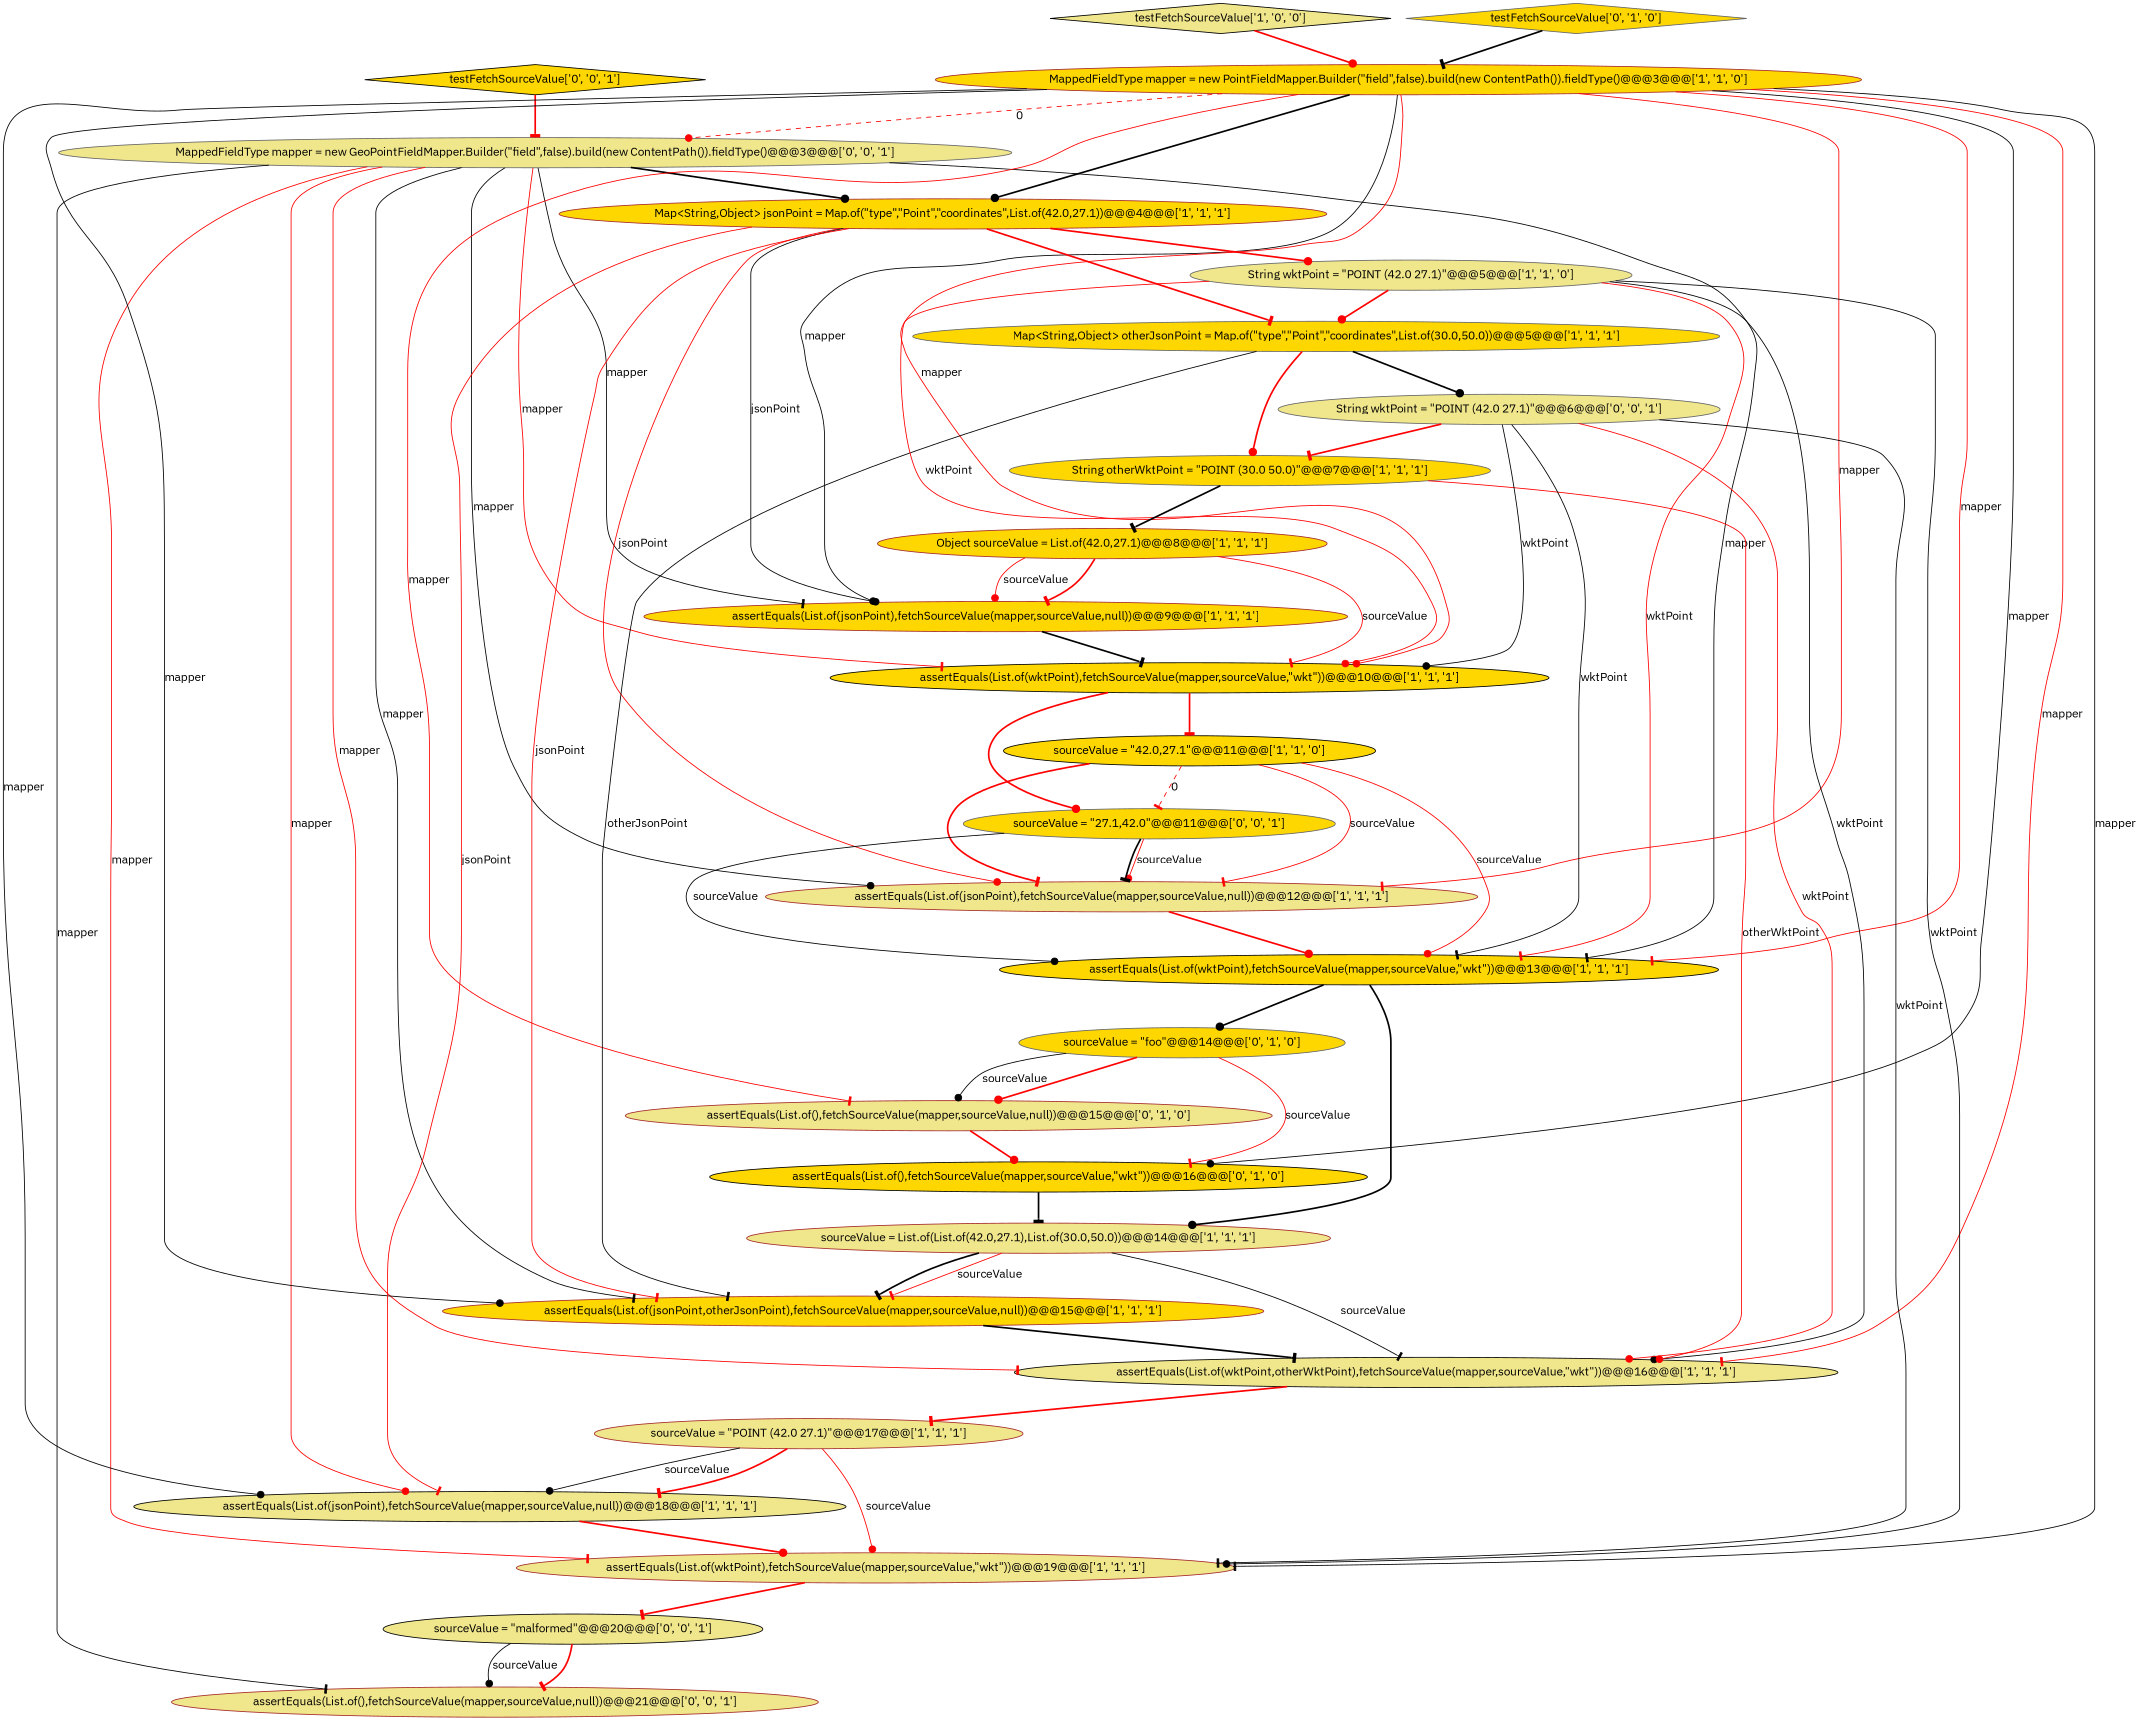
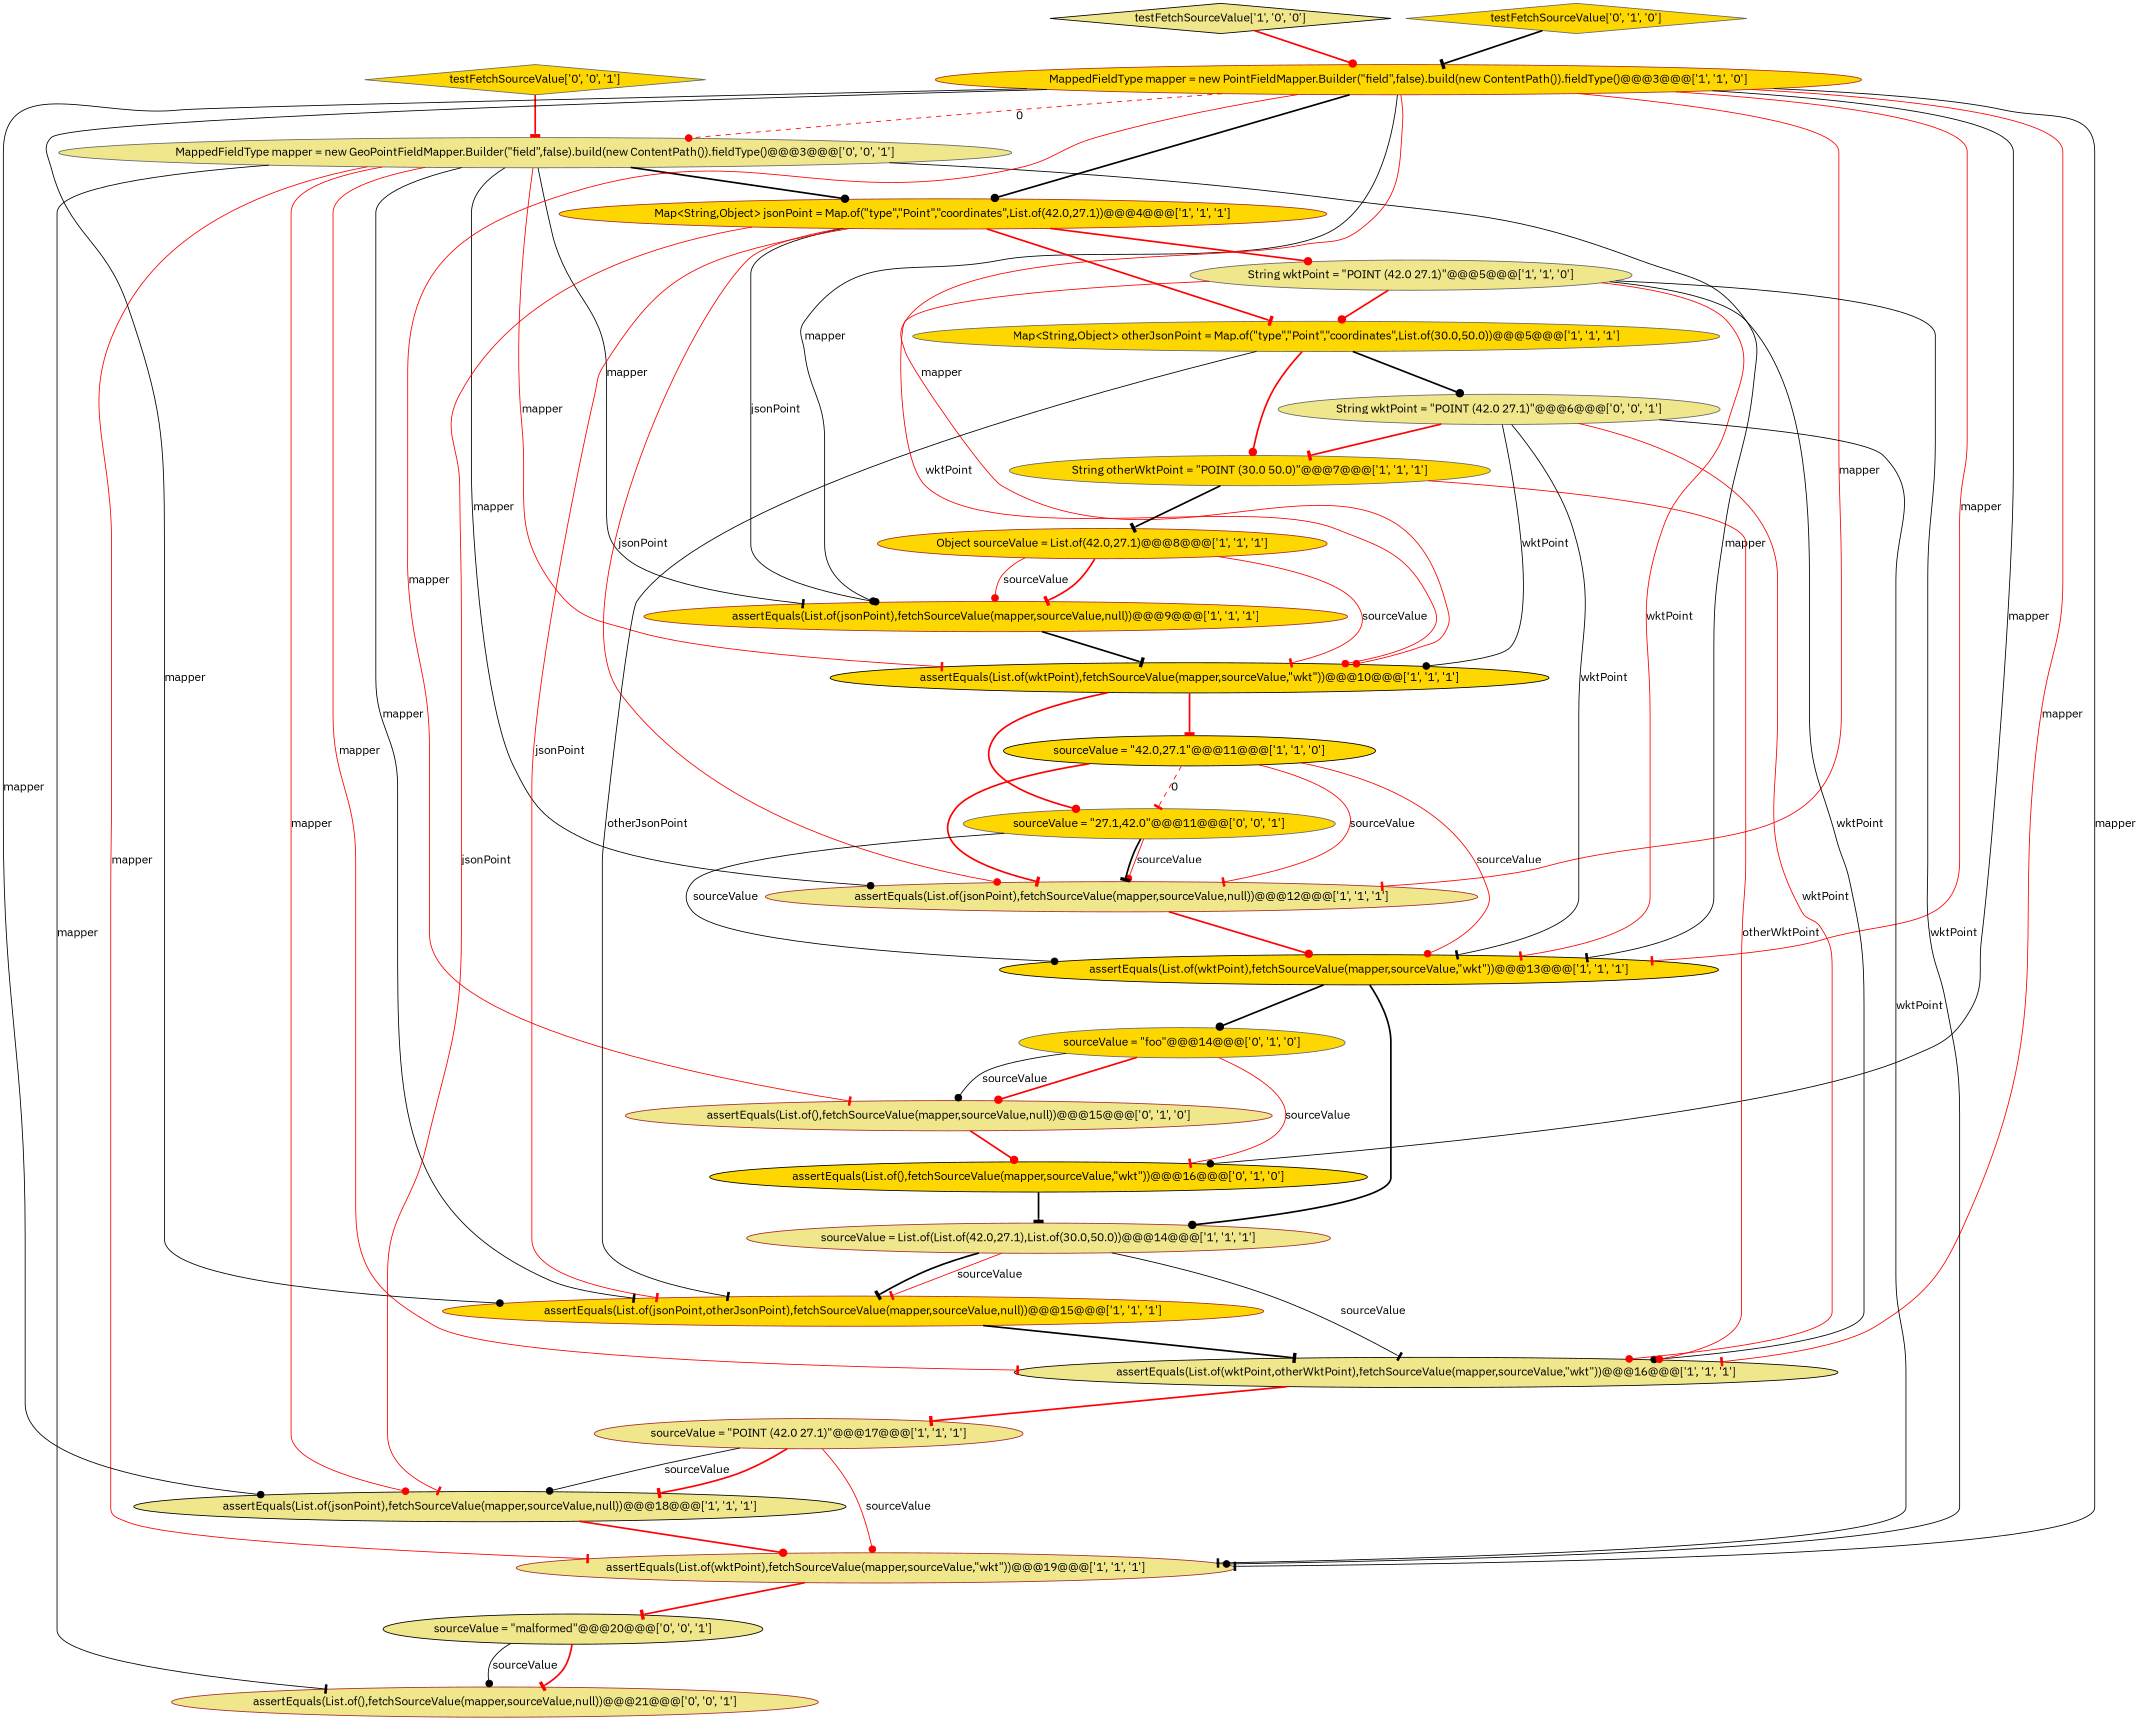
(535, 80) -> (535, 80)
